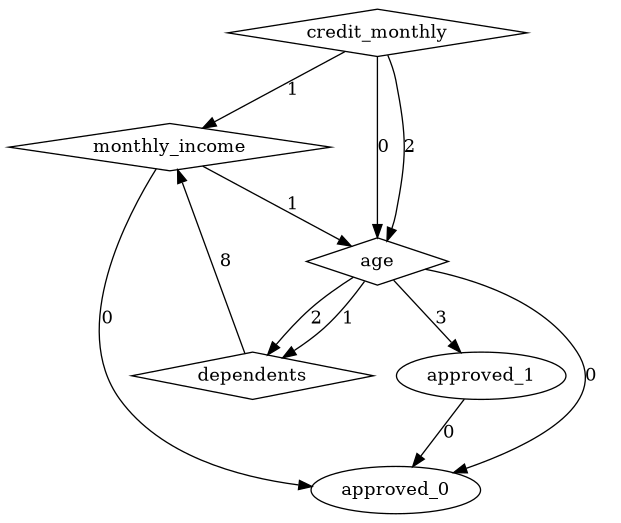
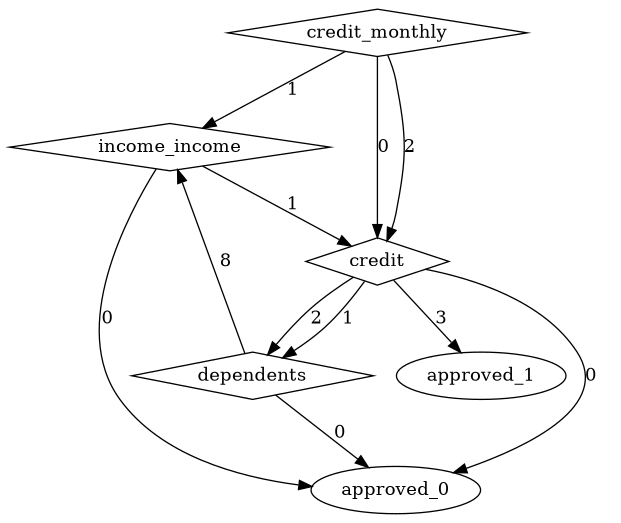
(170, 147) -> (170, 147)
(377, 261) -> (377, 261)
(443, 428) -> (317, 427)
